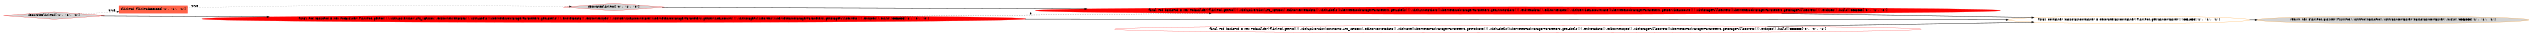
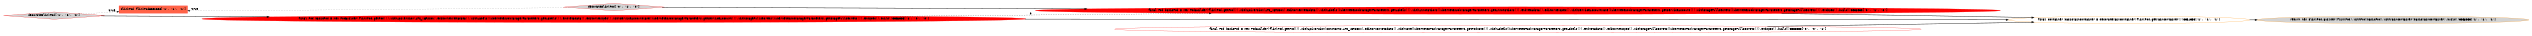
(378, 6) -> (380, 10)
